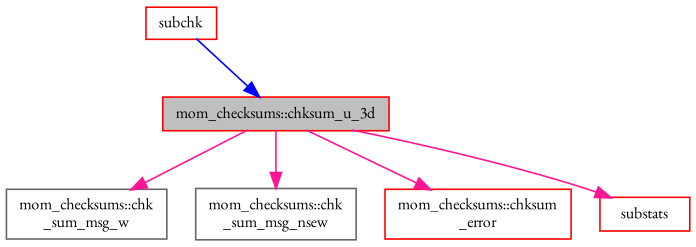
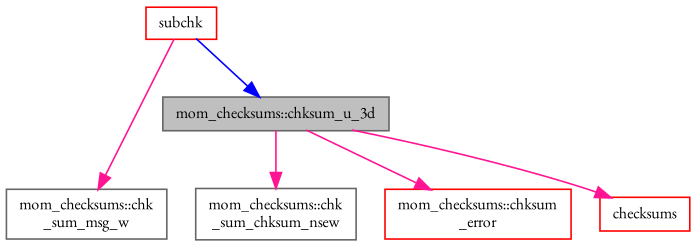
(276, 114) -> (276, 114)
(196, 156) -> (140, 107)
(276, 214) -> (276, 214)
(645, 214) -> (645, 214)
